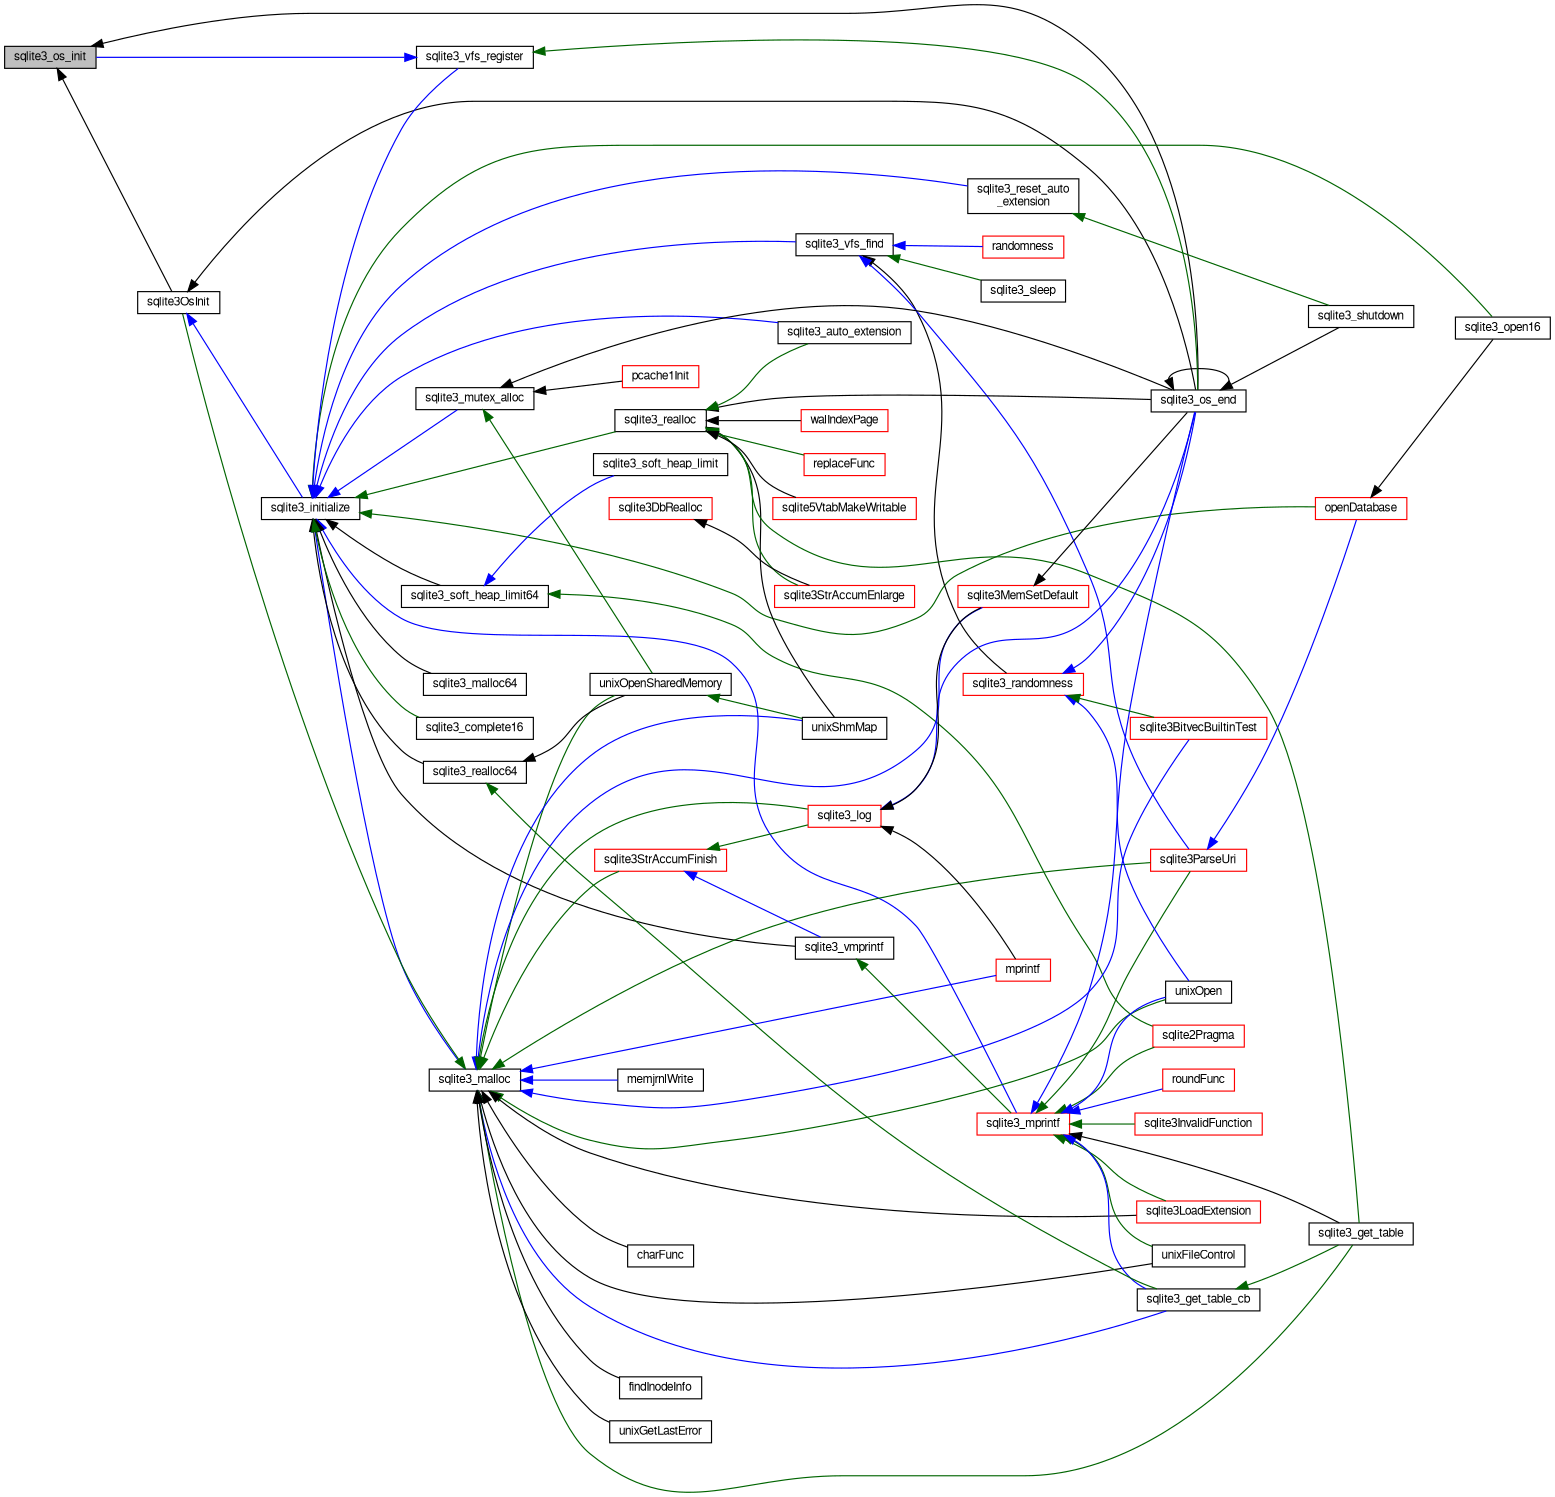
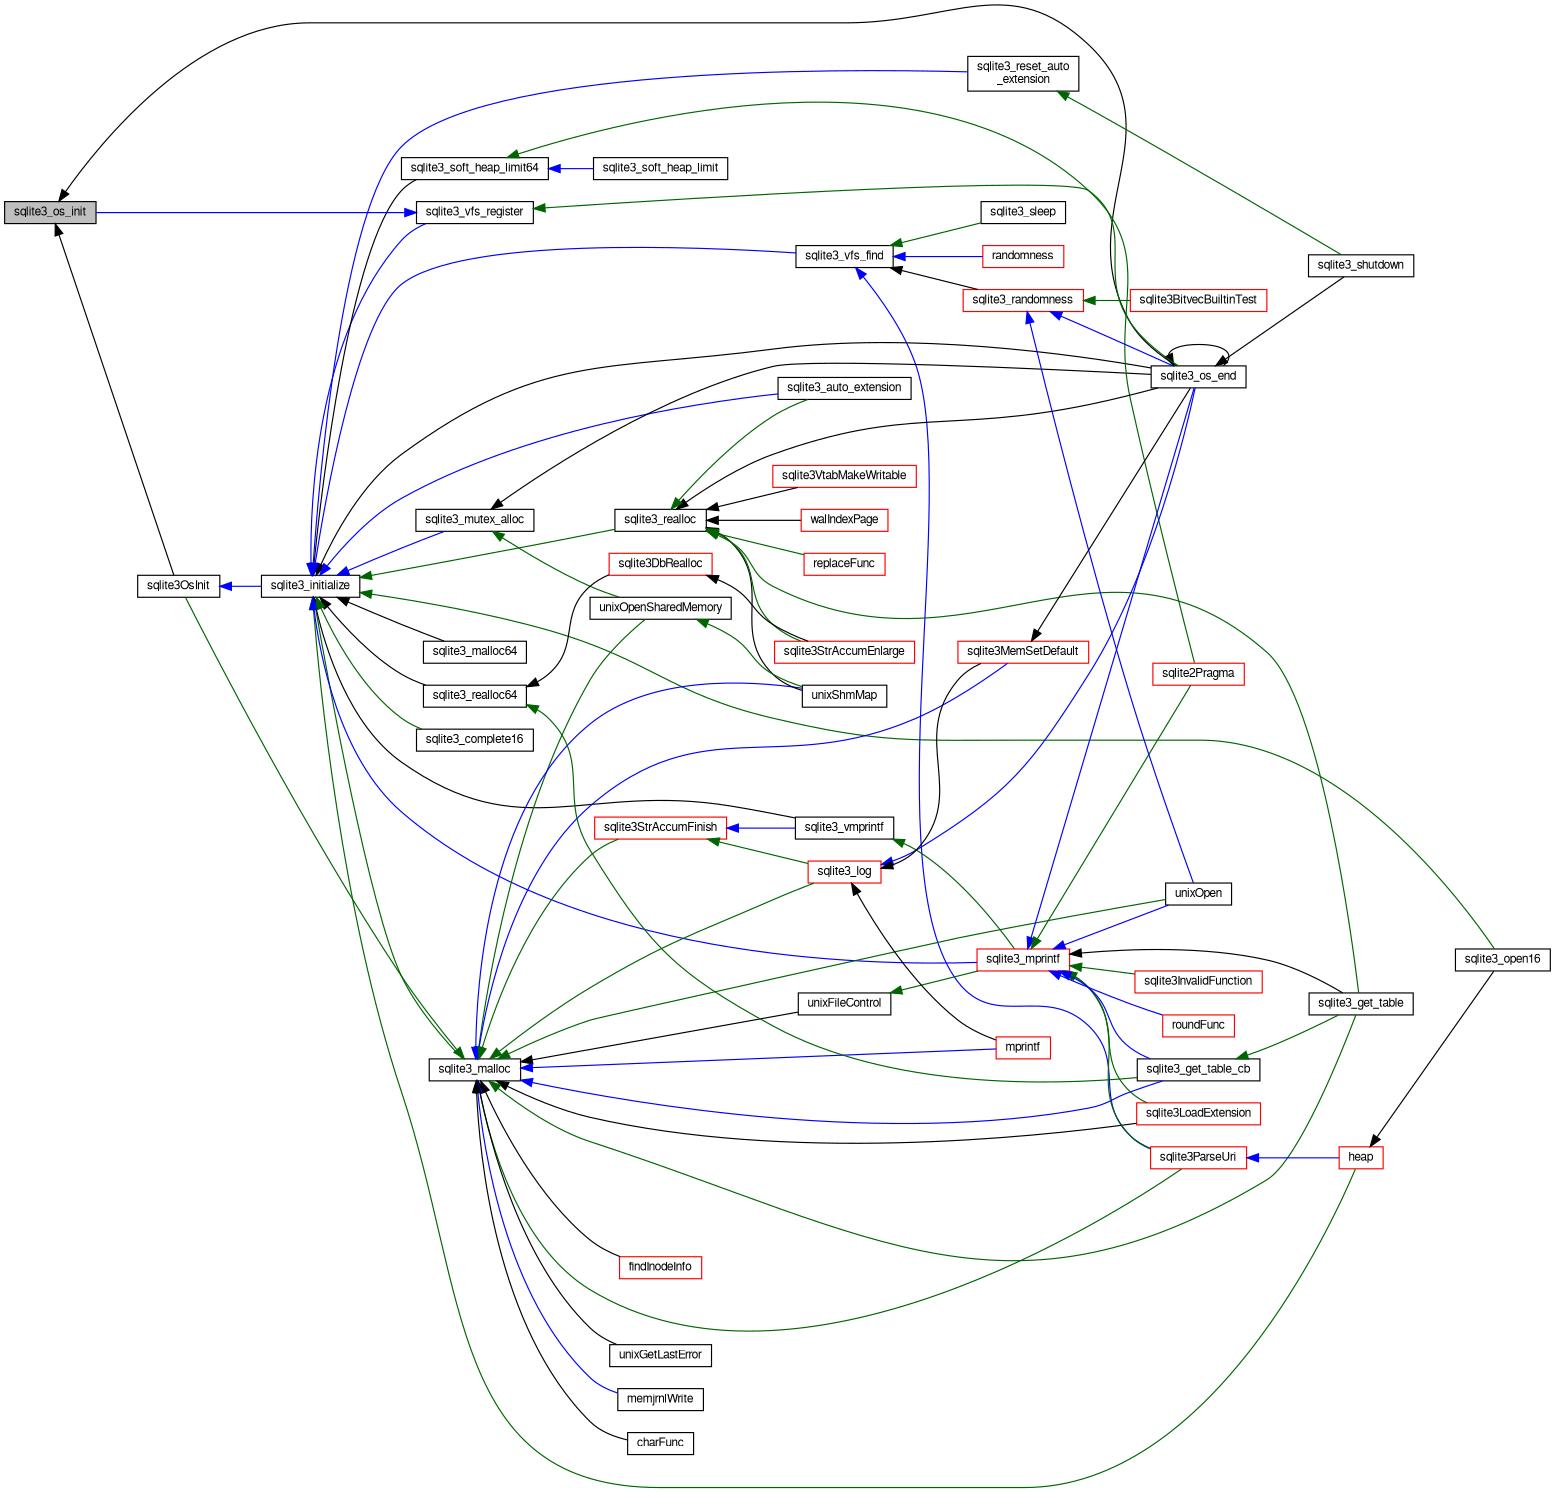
(743, 101) -> (698, 357)
(661, 377) -> none
(845, 509) -> (845, 476)
(1361, 509) -> (1361, 1158)
(564, 738) -> (570, 626)
(363, 810) -> (363, 845)
(933, 1061) -> none
(1121, 1225) -> (940, 981)
(661, 1388) -> (661, 1268)
